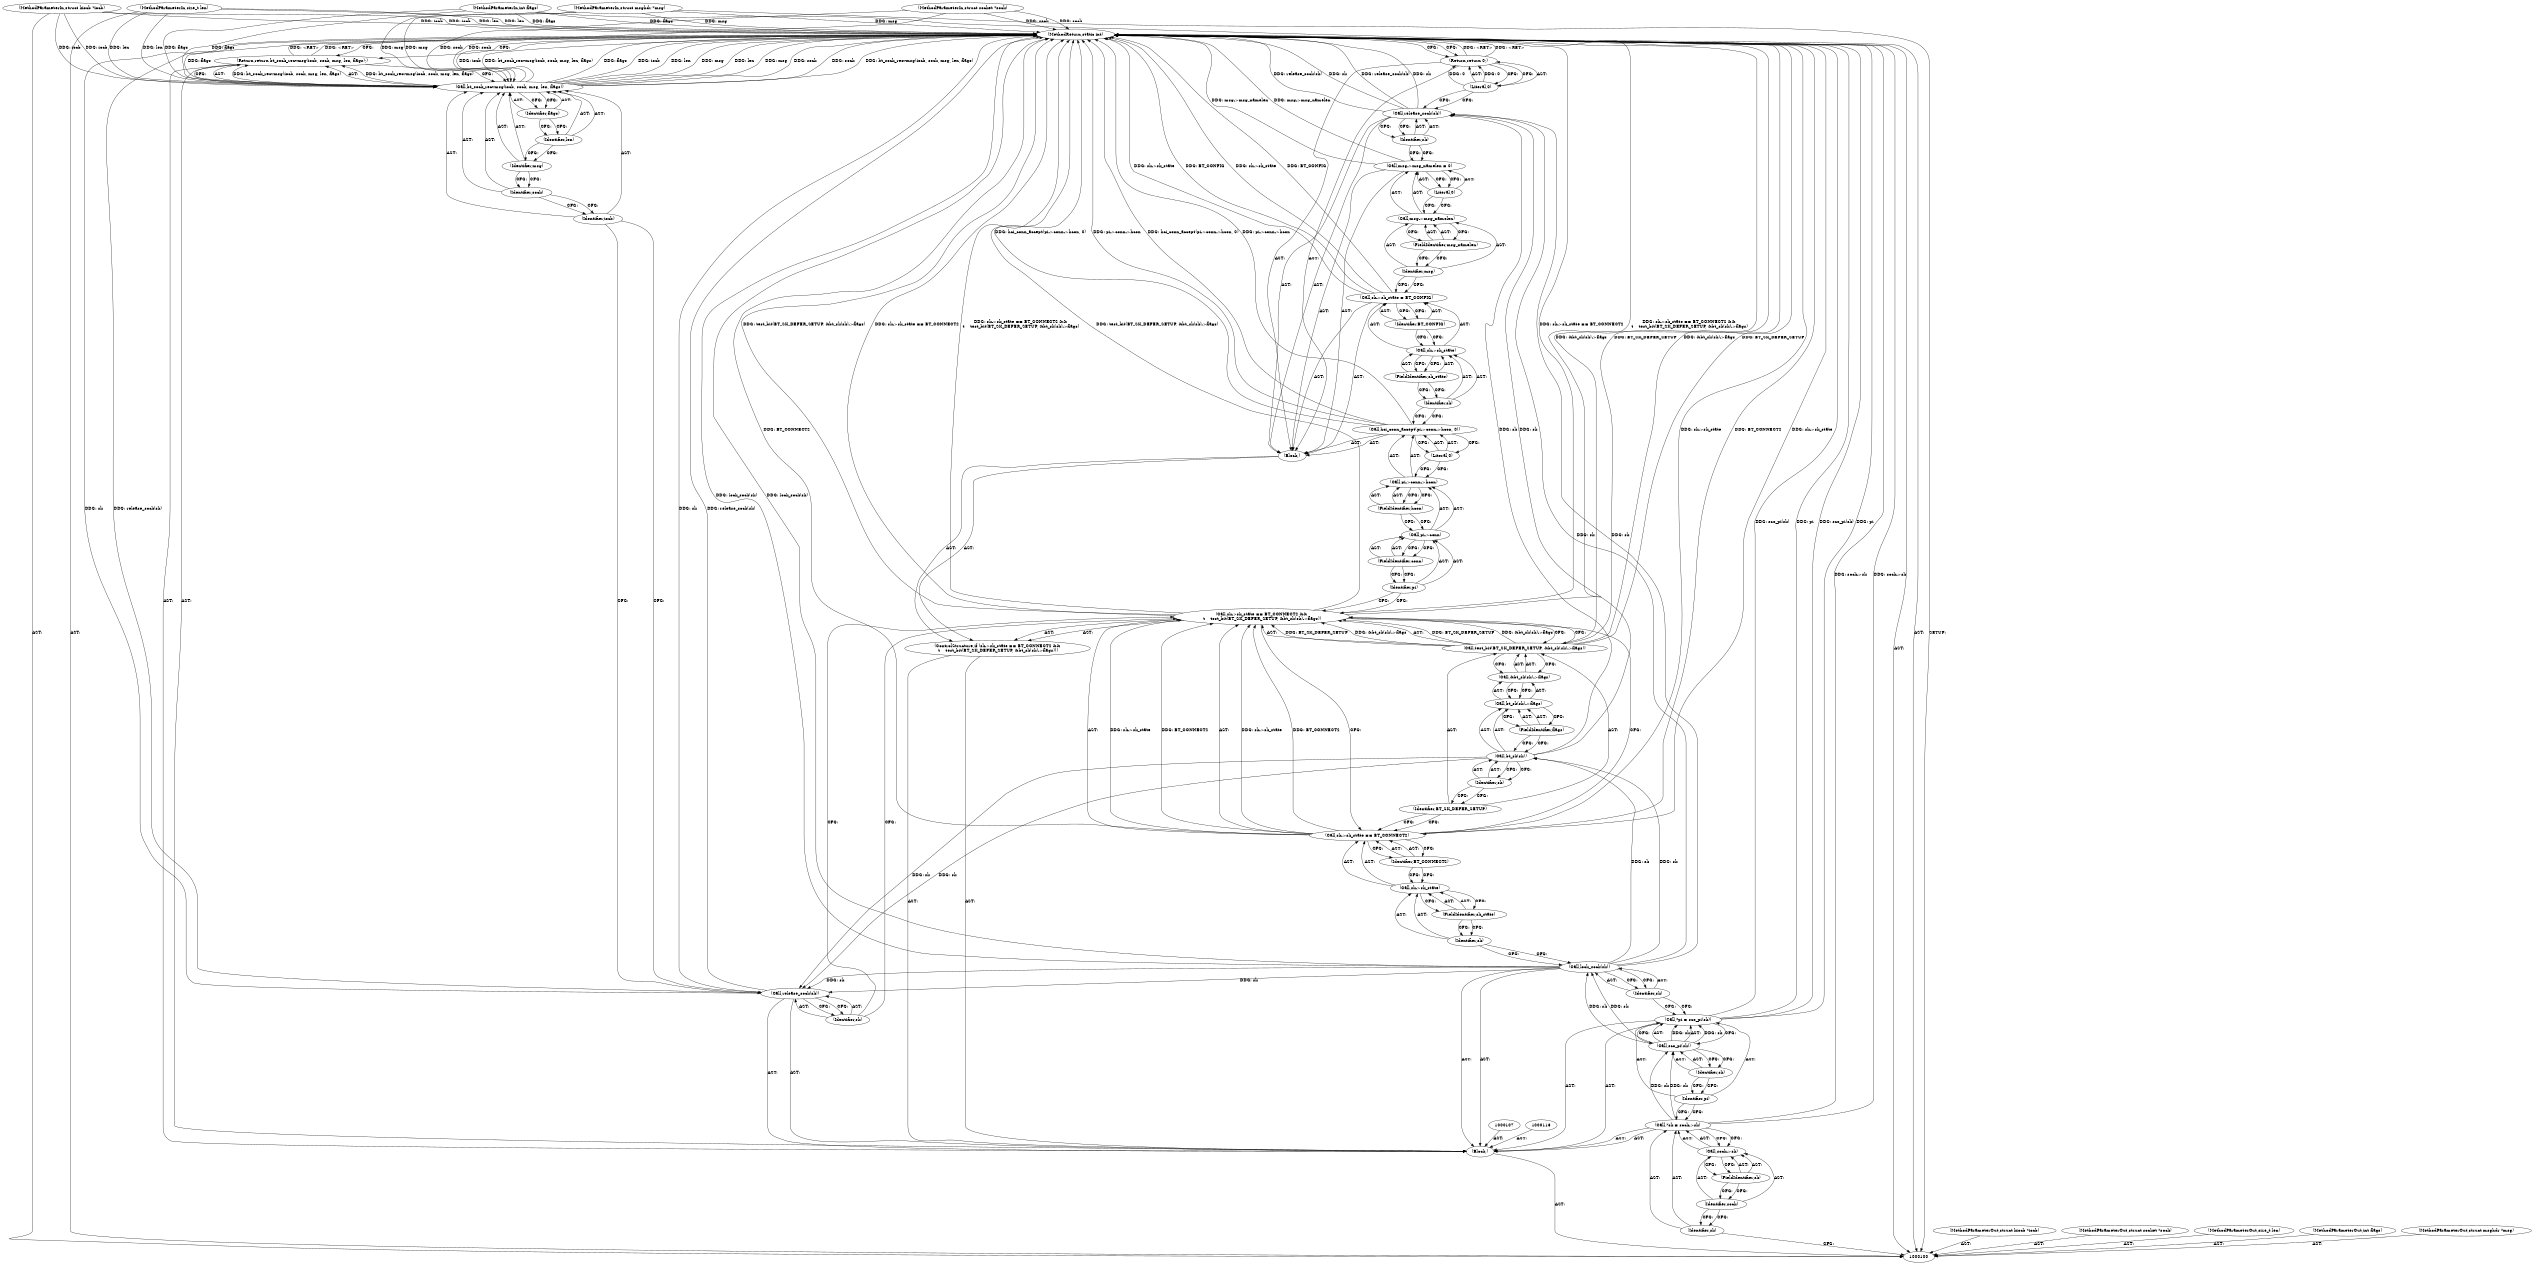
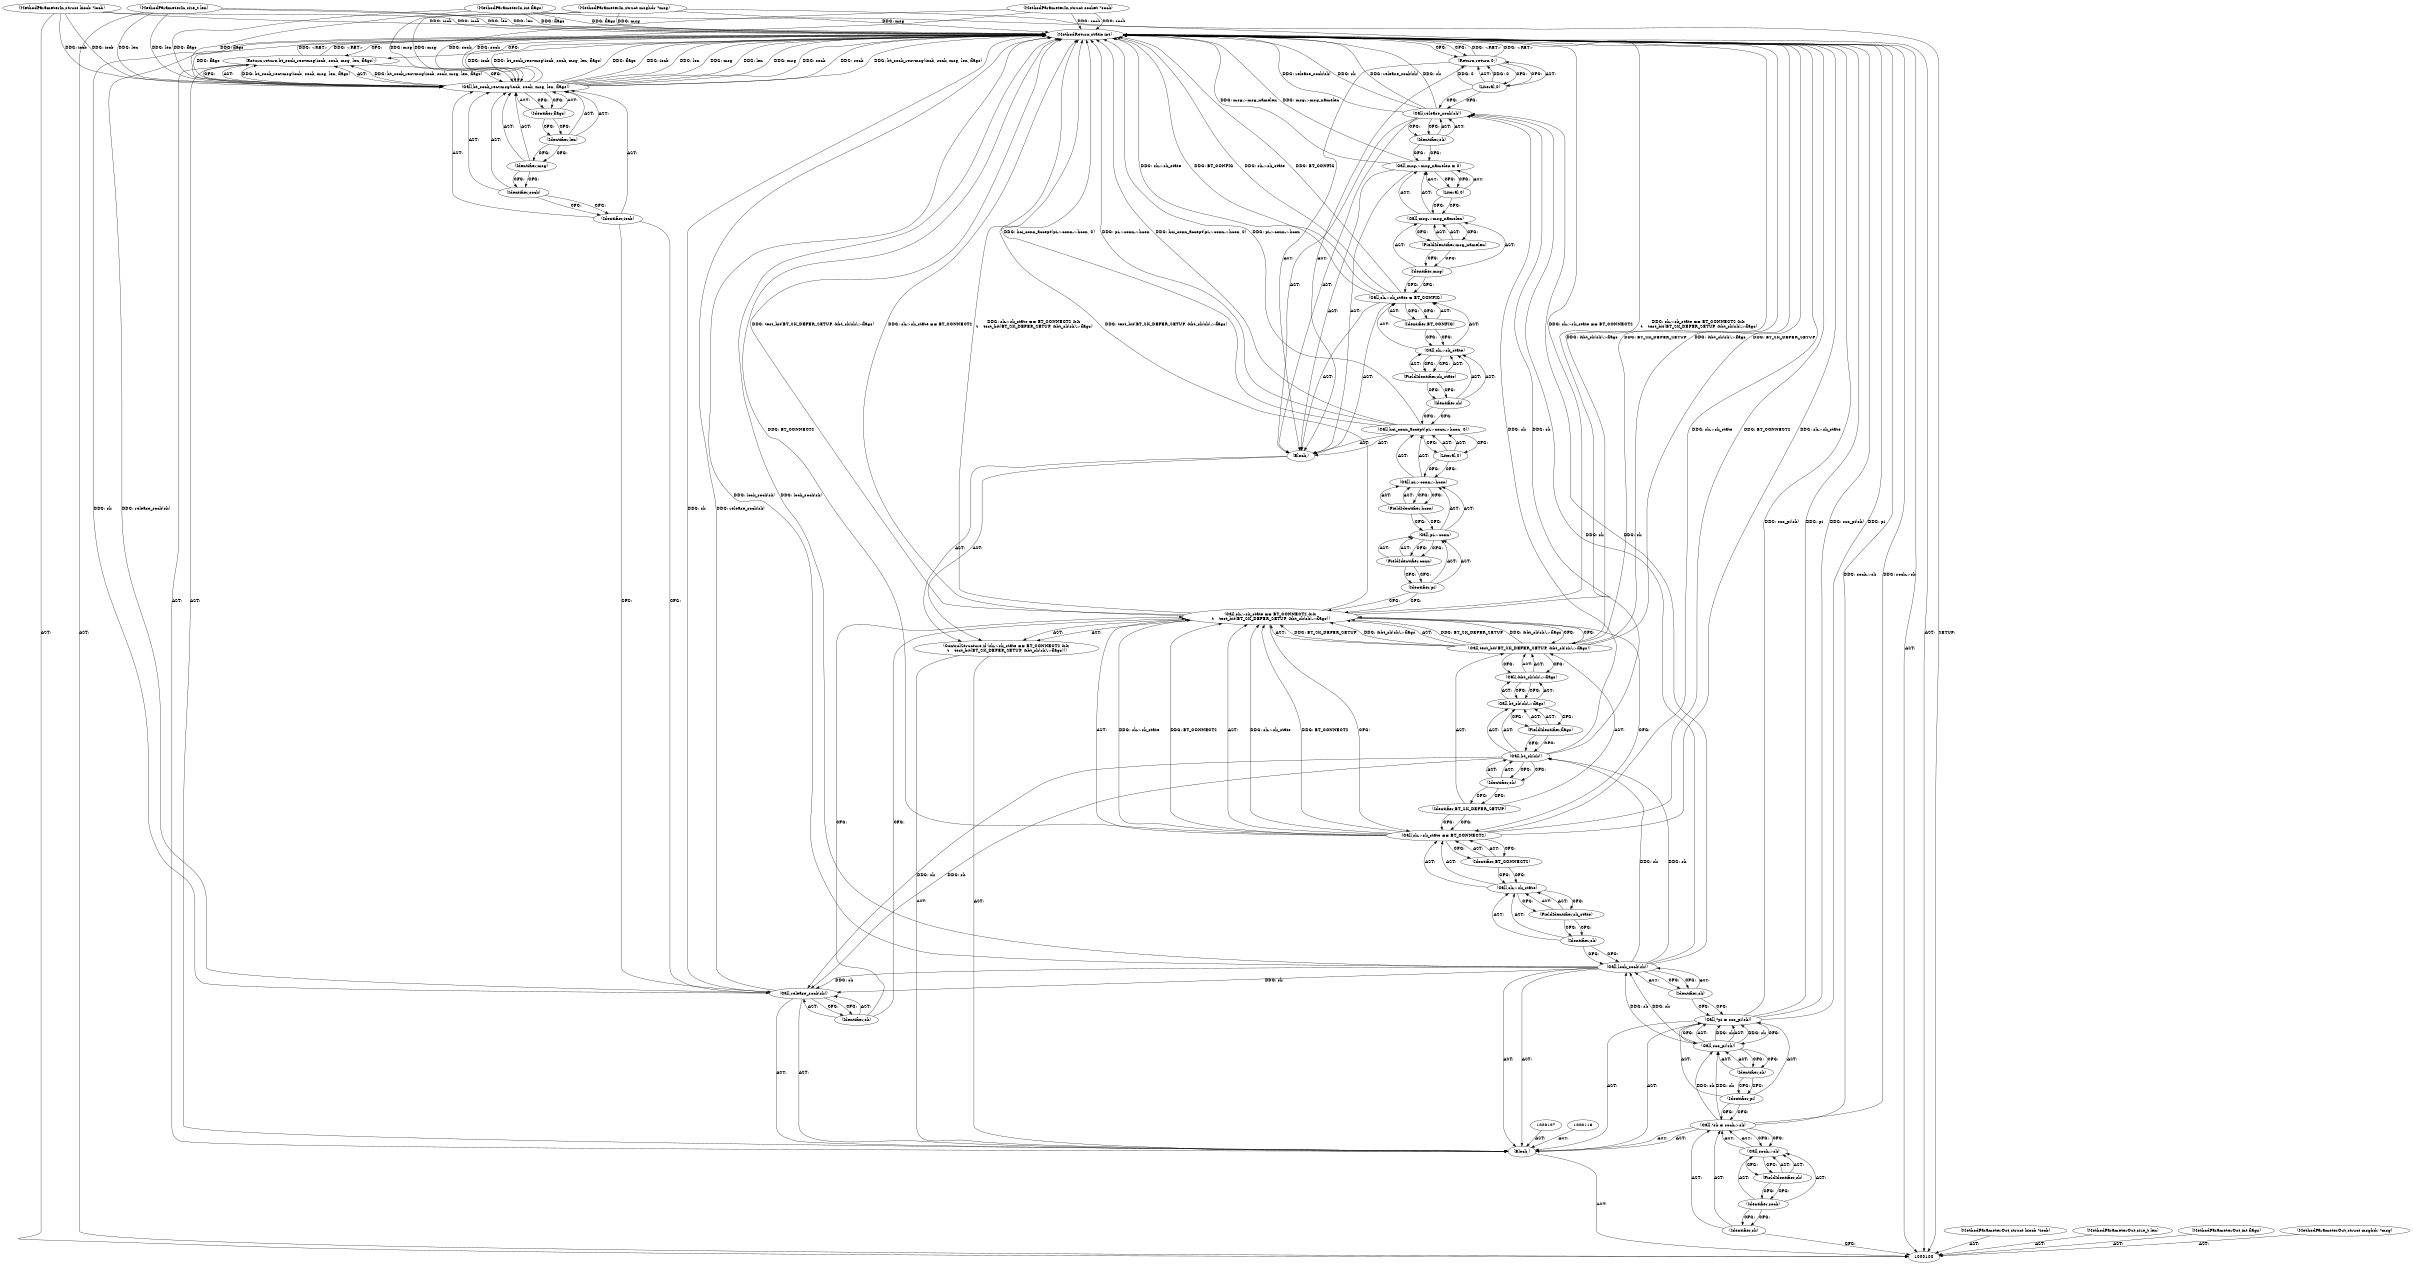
(2125, 1231) -> none
